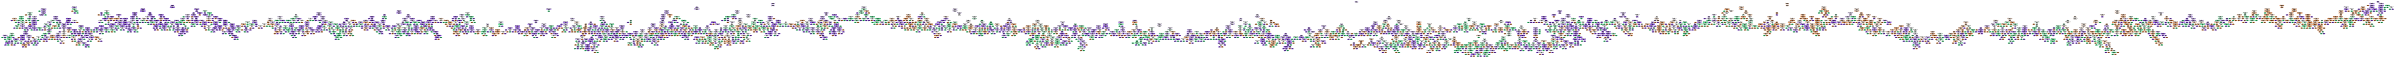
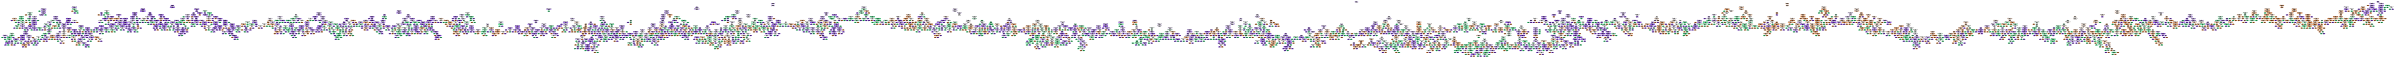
(677, 30) -> (677, 30)
